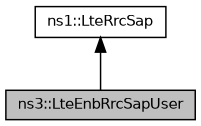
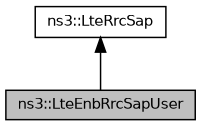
(101, 22) -> (101, 22)
